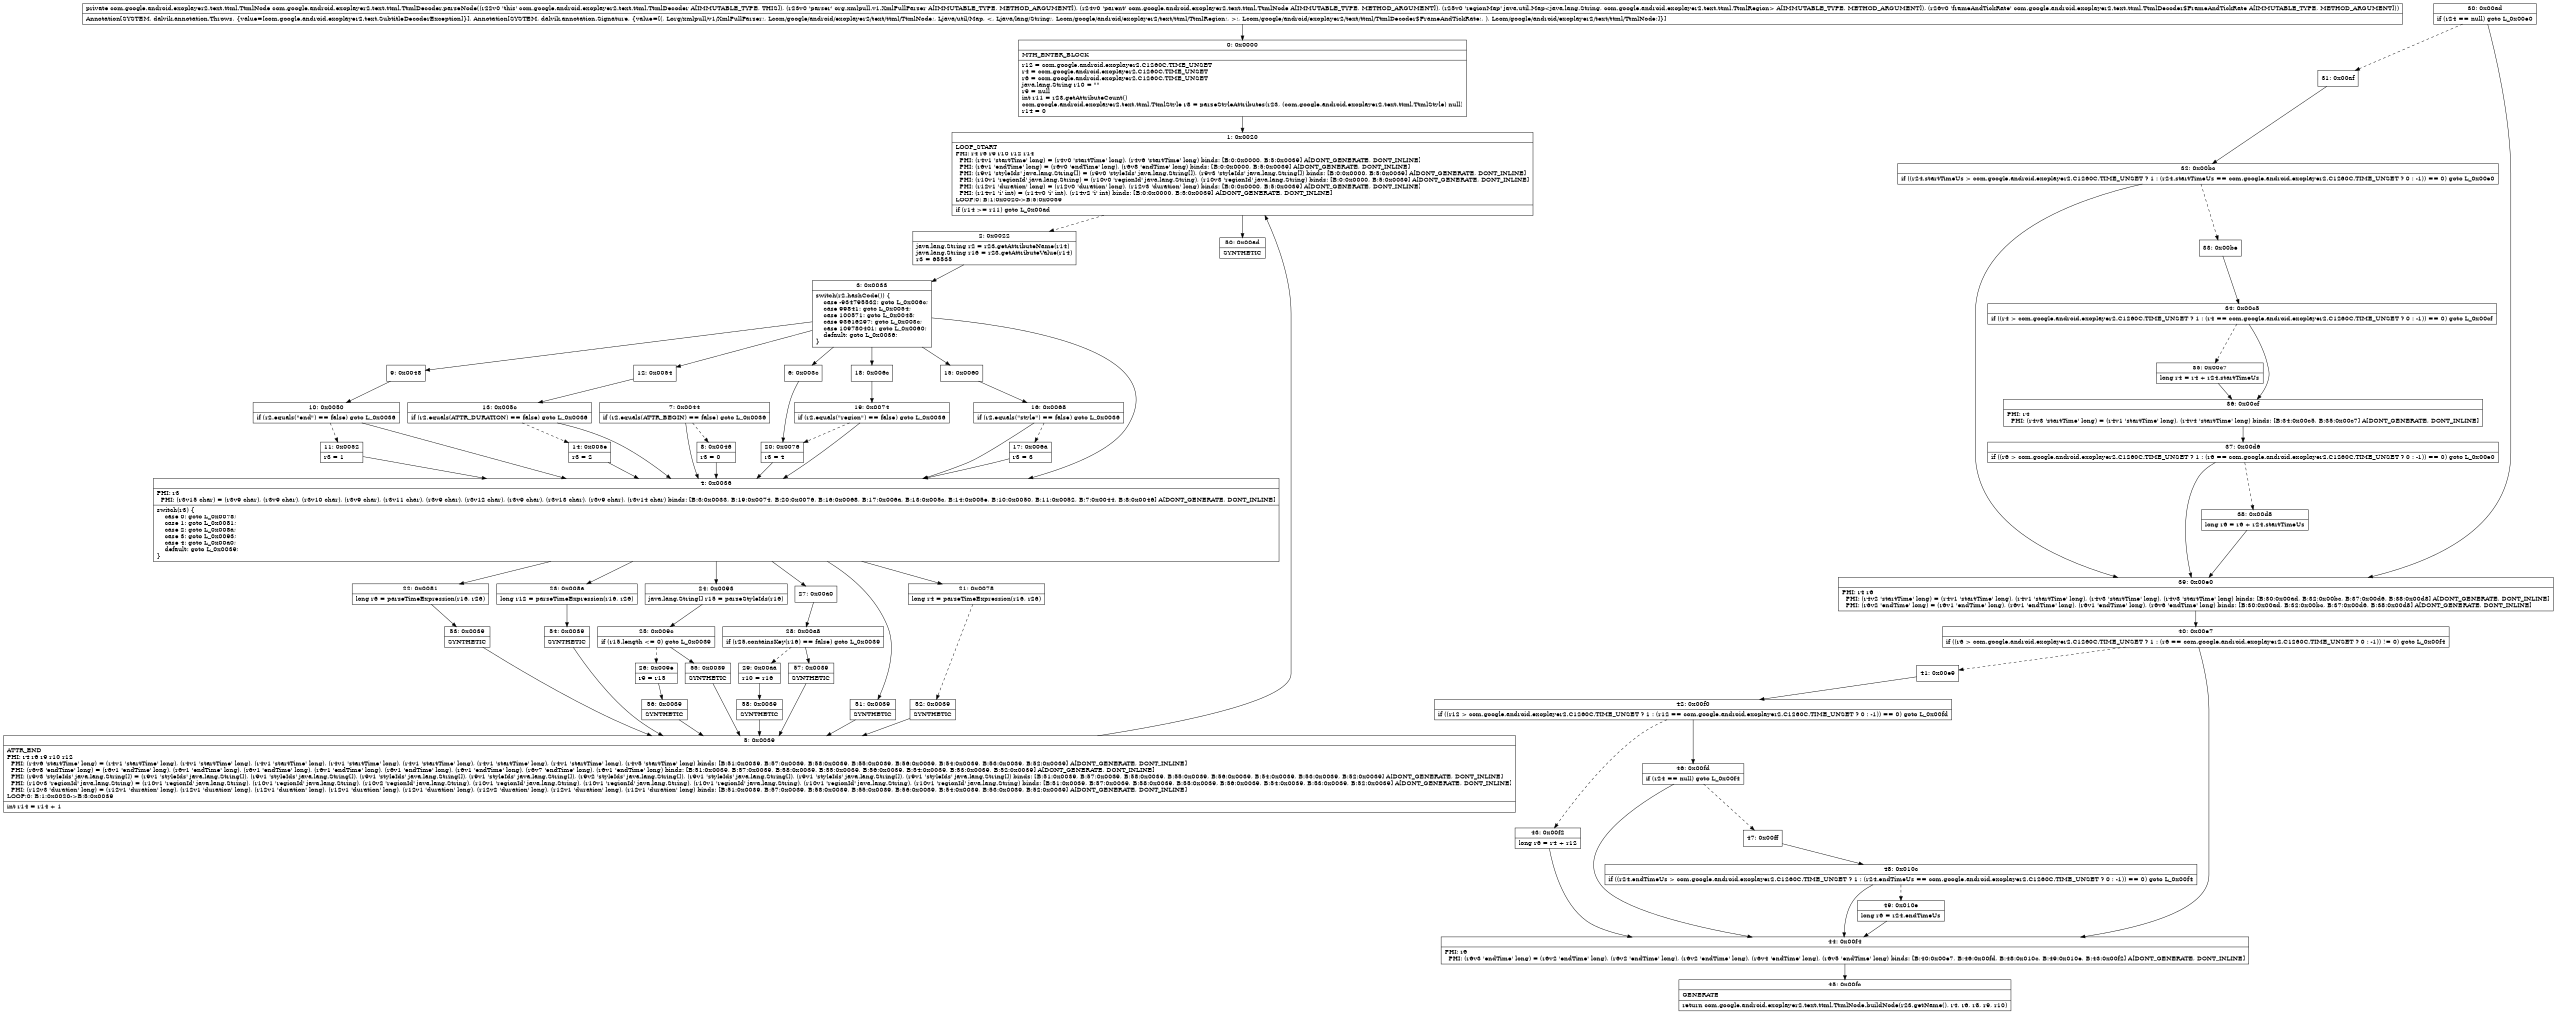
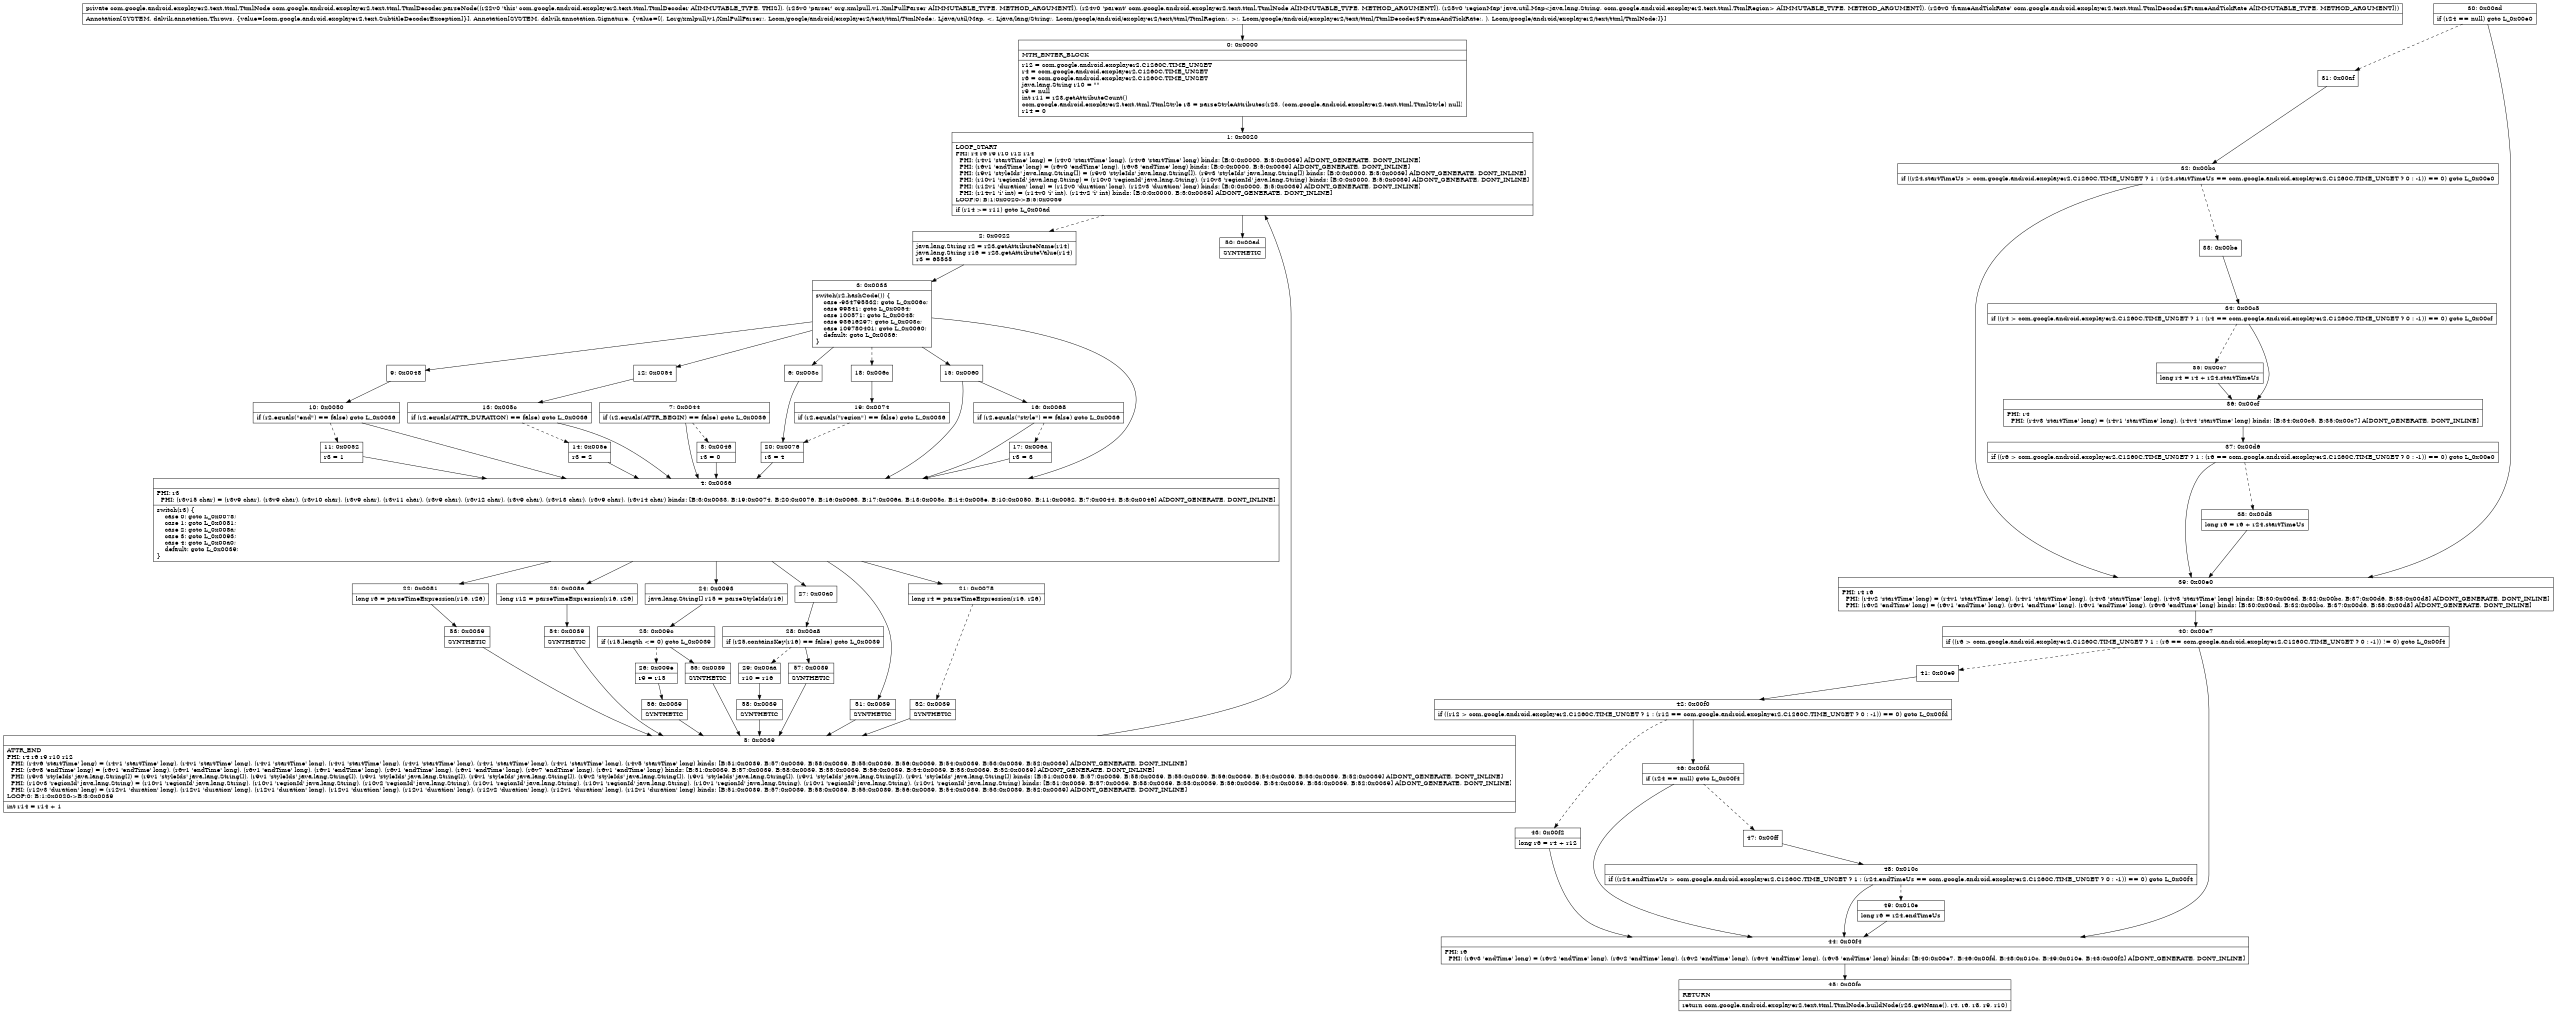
(872, 354) -> (872, 354)
(824, 450) -> (942, 439)
(1701, 995) -> (1697, 995)
